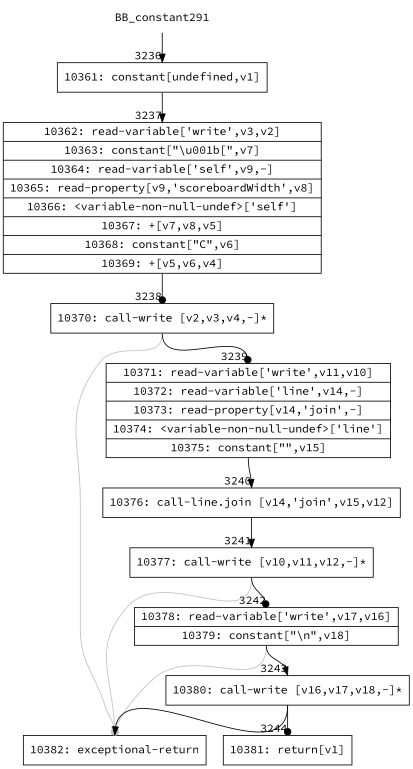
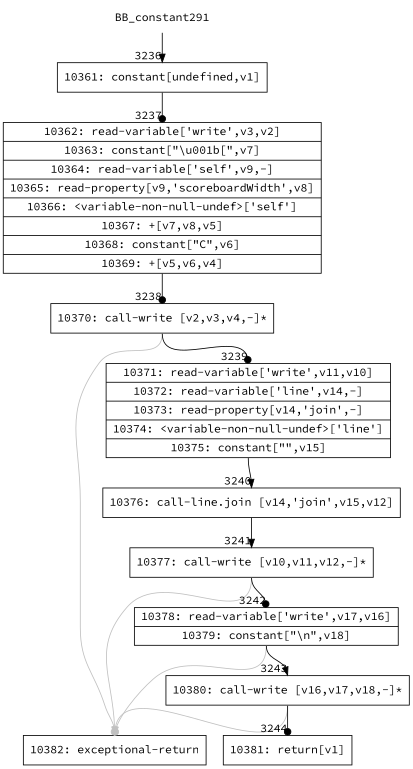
(162, 103) -> (162, 104)
(205, 721) -> (205, 721)
